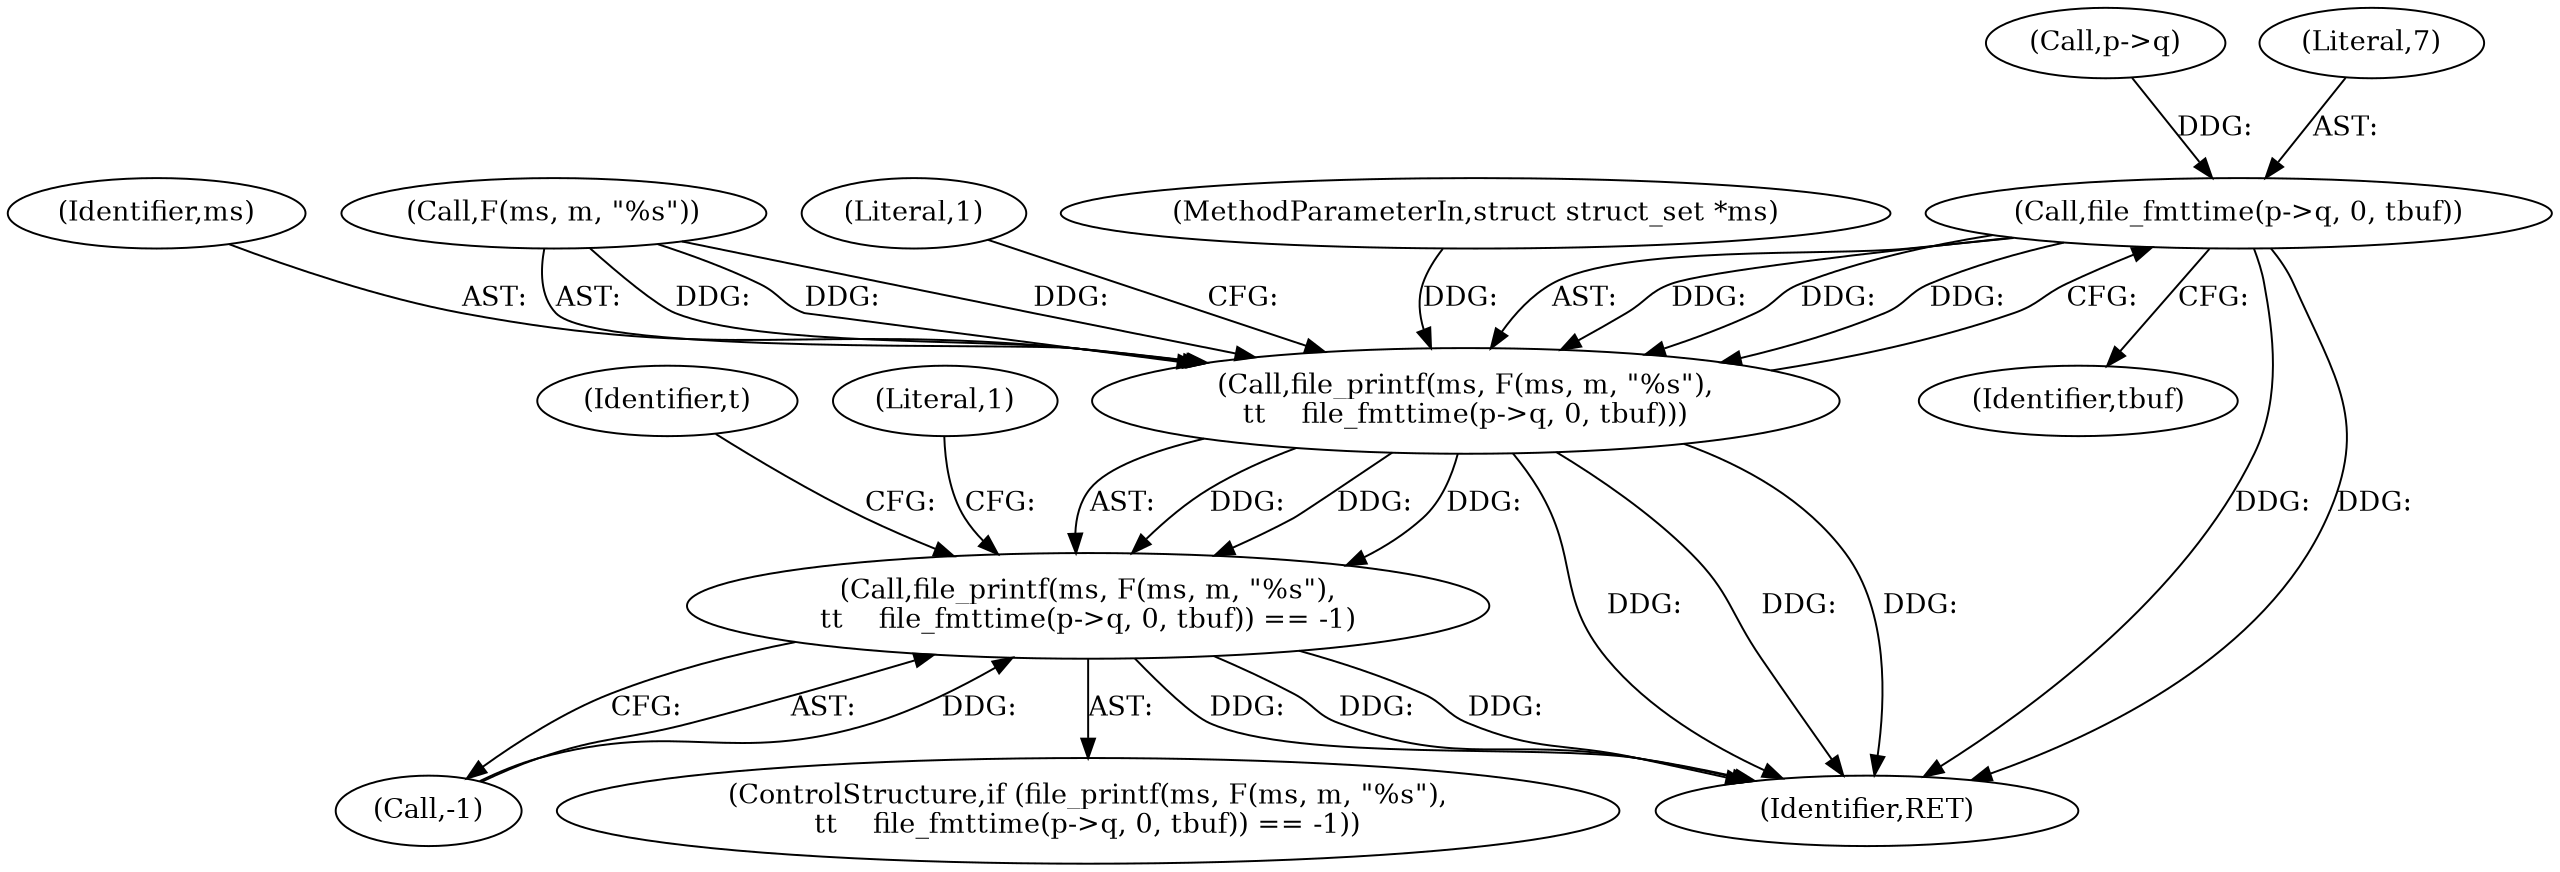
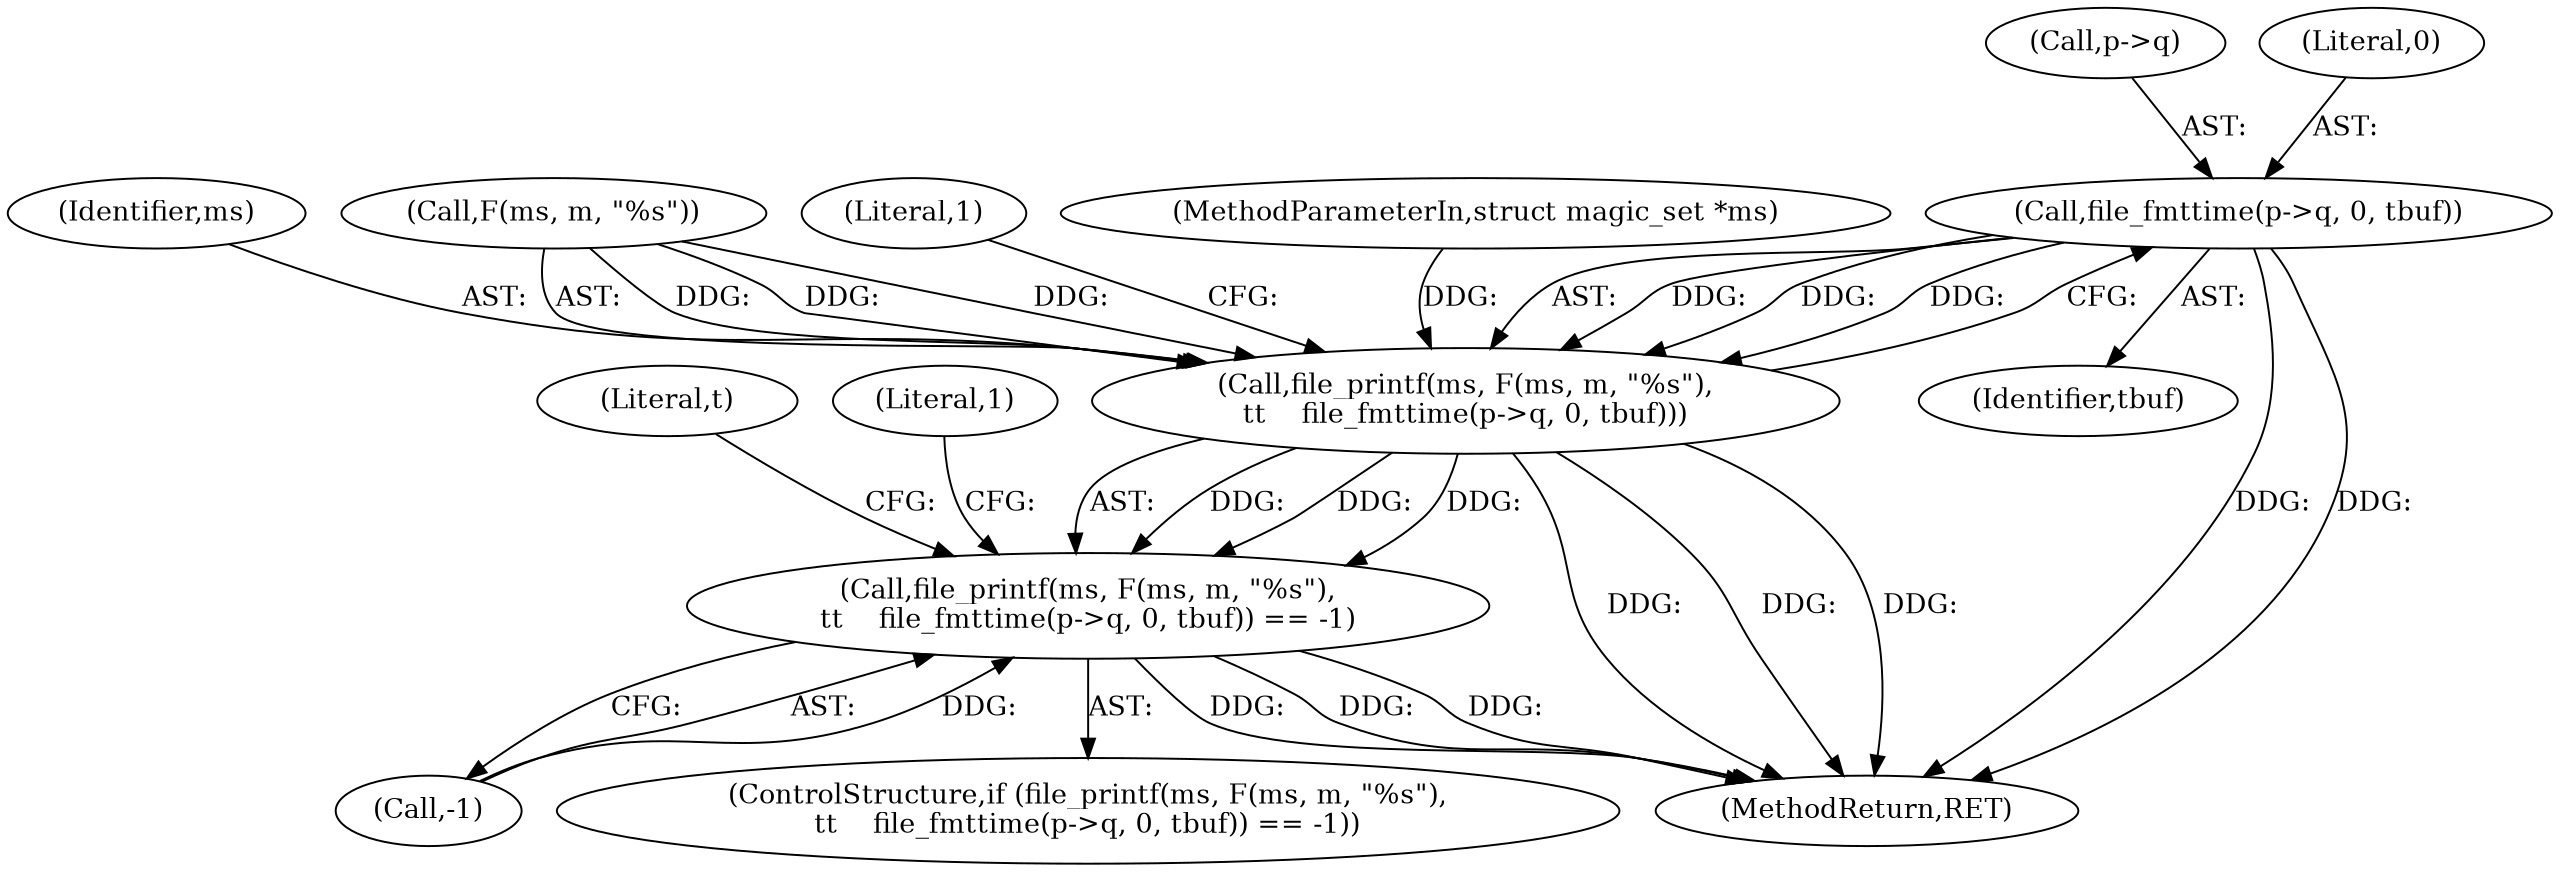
(2372, 43) -> (2372, 43)
(2219, 128) -> (2219, 128)
(1476, 213) -> (1476, 213)
(2218, 298) -> (2218, 298)
(667, 401) -> (667, 401)
(1867, 811) -> (1867, 811)
